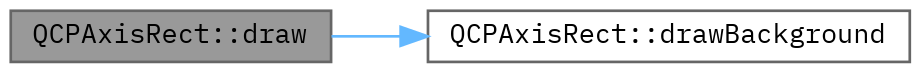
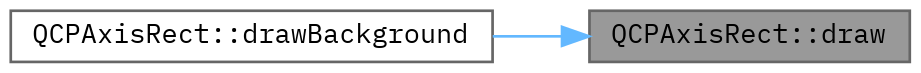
(366, 36) -> (527, 36)
